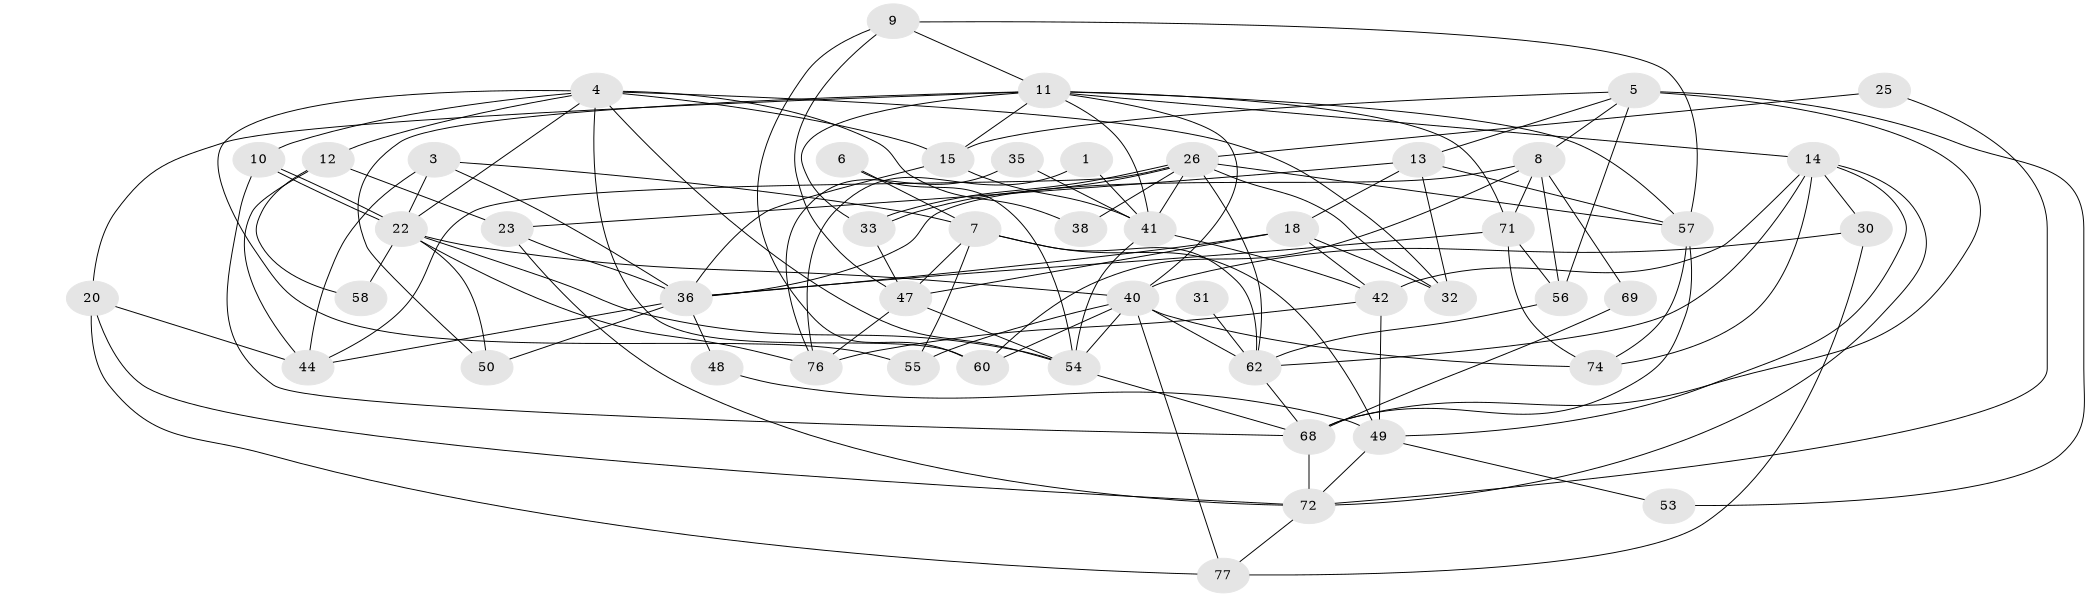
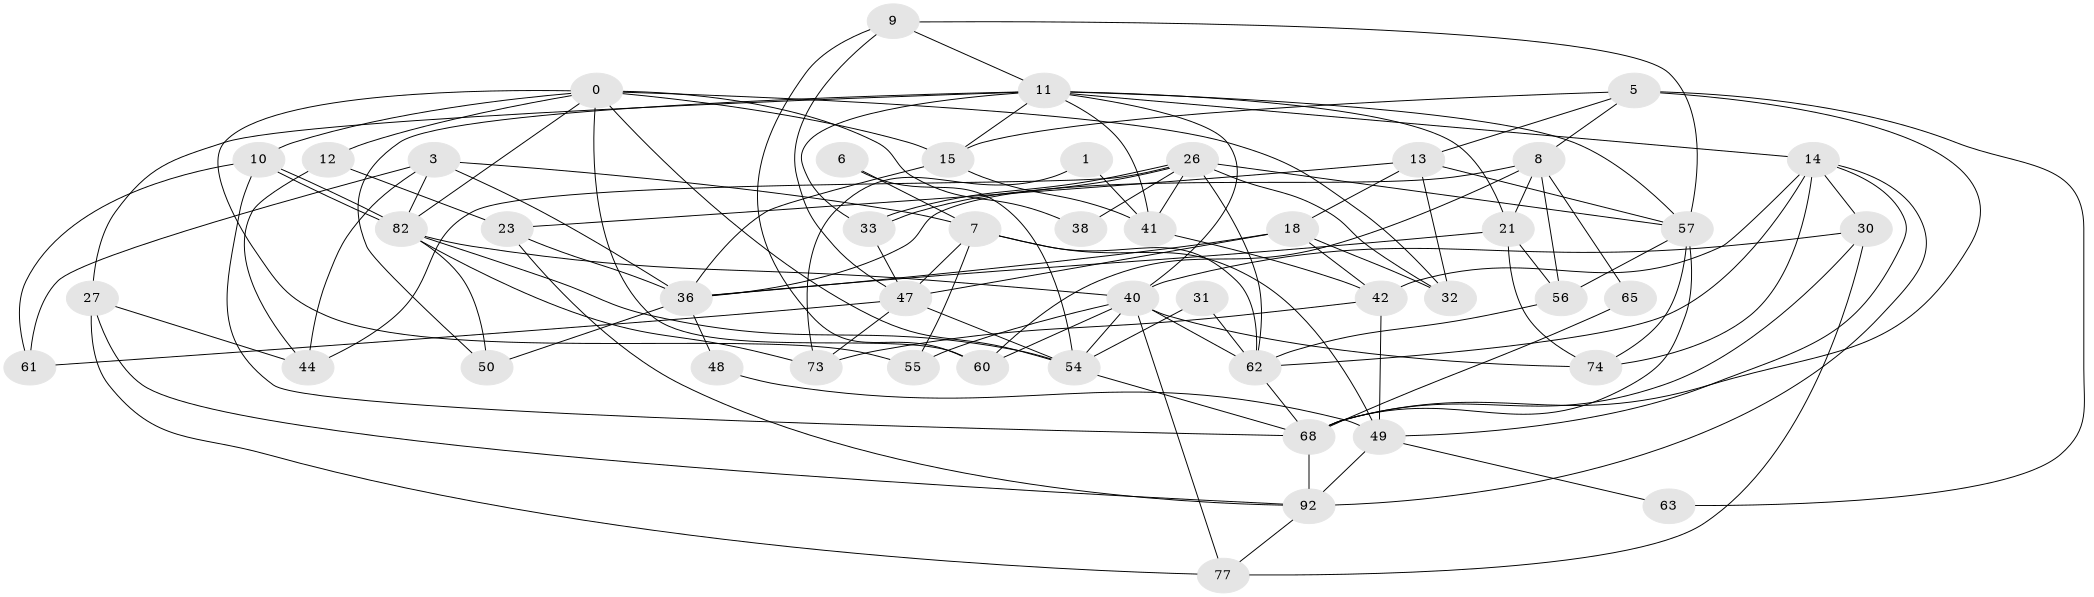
(597, 90) -> (597, 90)
(1885, 90) -> none
(1017, 160) -> none
(1598, 194) -> (1624, 264)
(401, 229) -> (401, 229)
(1508, 229) -> (1508, 229)
(92, 298) -> (92, 298)
(361, 298) -> none
(1630, 298) -> (1630, 298)
(1089, 302) -> (1136, 334)
(497, 333) -> none
none -> (30, 368)
(816, 368) -> (816, 368)
none -> (1629, 395)
(1309, 506) -> (1309, 506)
(1669, 506) -> (1669, 506)
